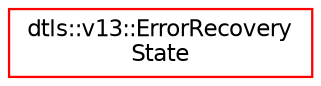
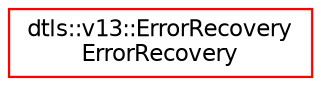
(161, 43) -> (161, 43)
